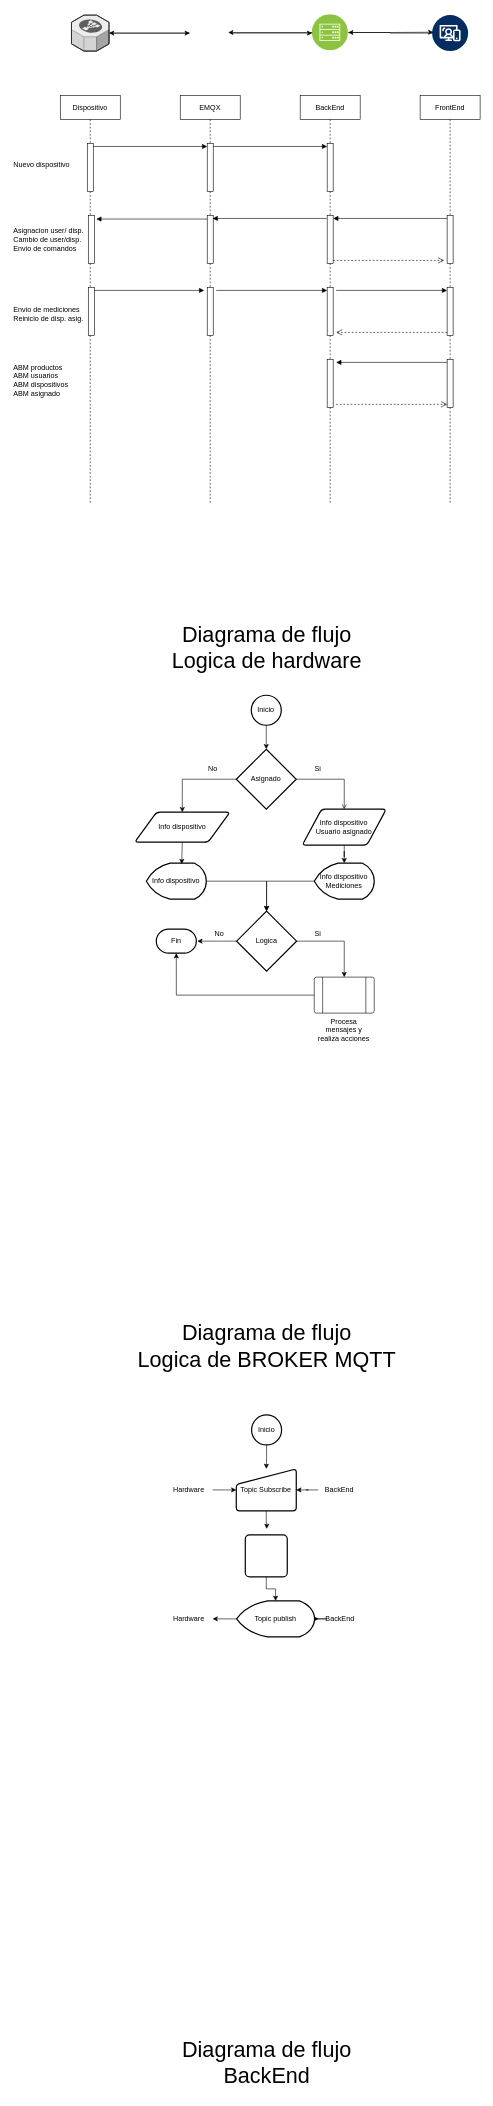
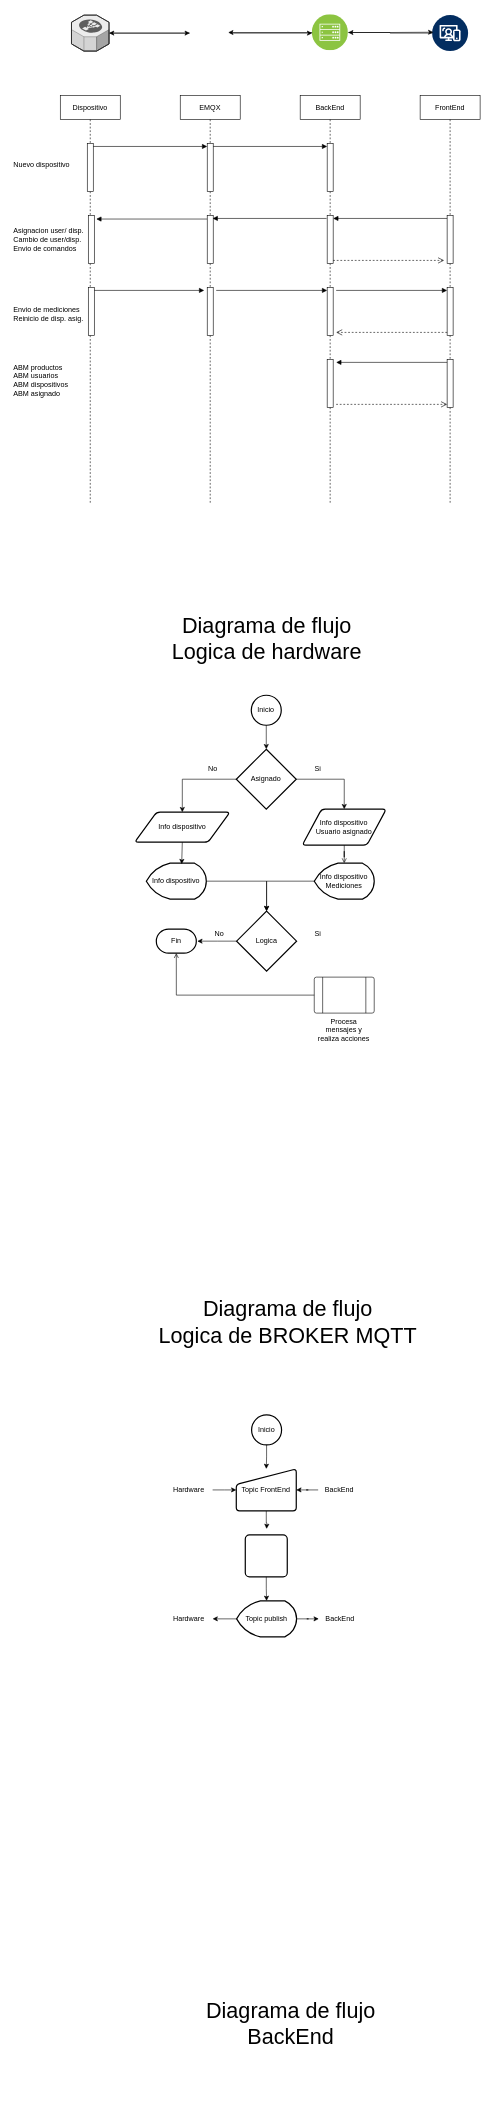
(267, 647) -> (267, 638)
(344, 805) -> (344, 803)
(344, 857) -> (344, 859)
(176, 958) -> (176, 956)
(344, 971) -> none
(267, 1346) -> (288, 1322)
(266, 1490) -> (266, 1490)
(276, 1619) -> (267, 1619)
(267, 2063) -> (291, 2024)
